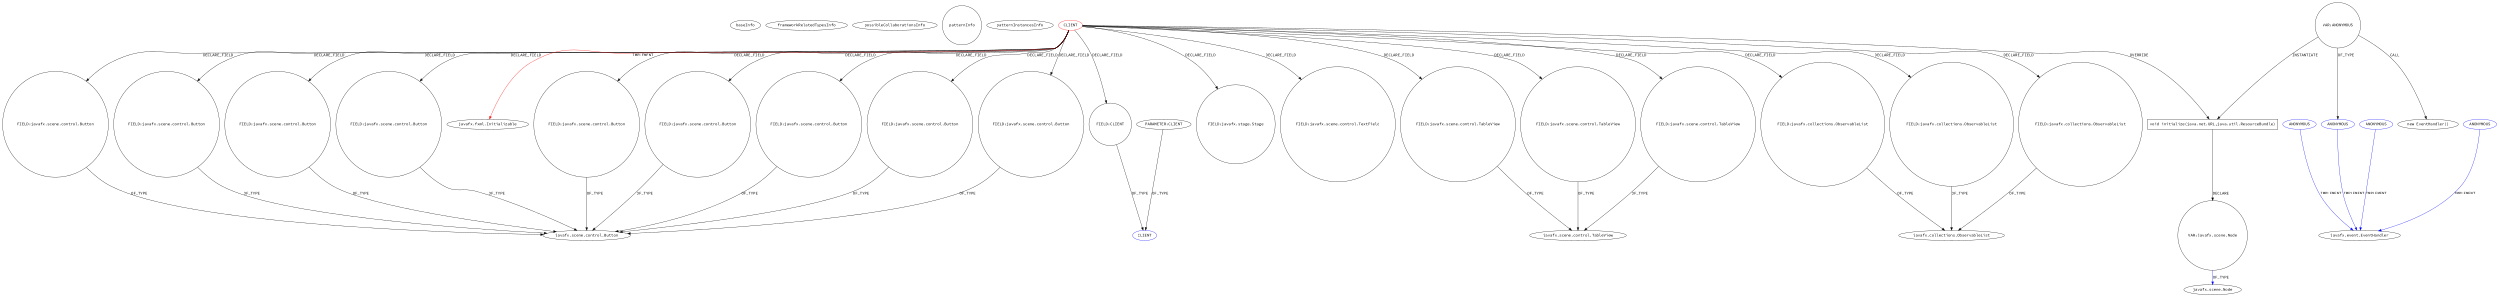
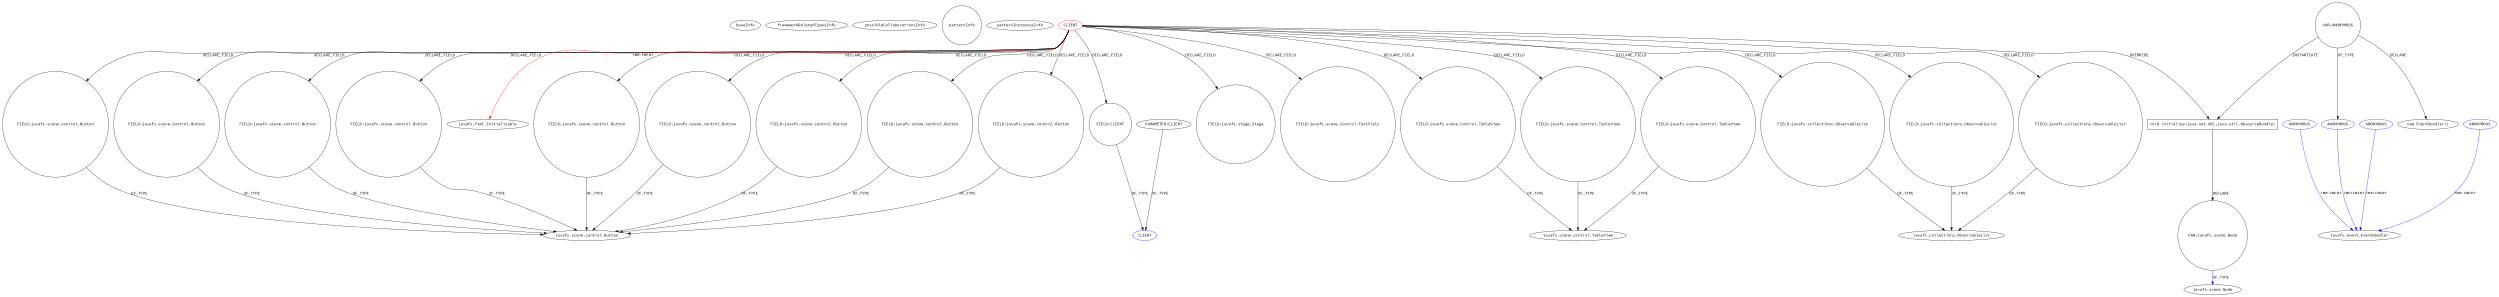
(2395, 55) -> (2398, 55)
